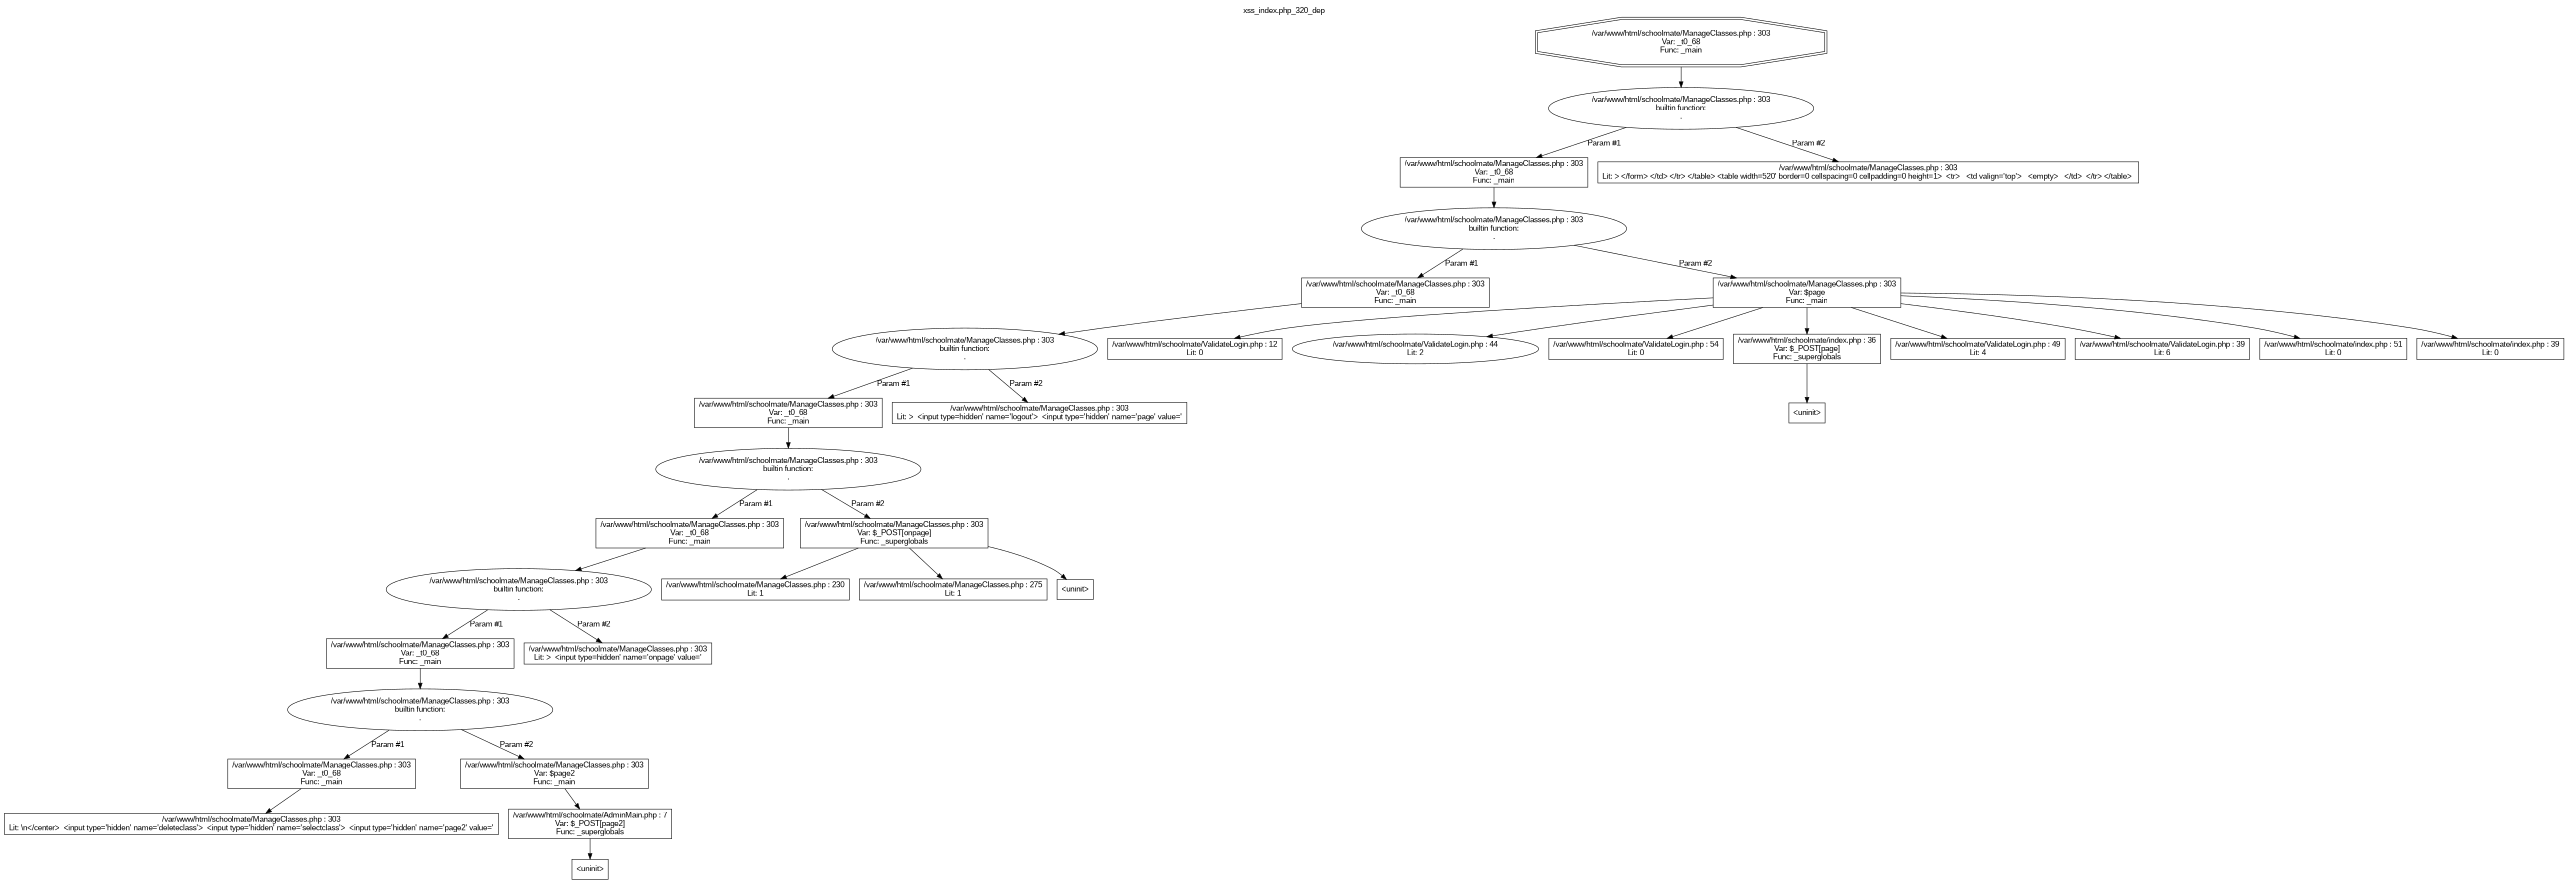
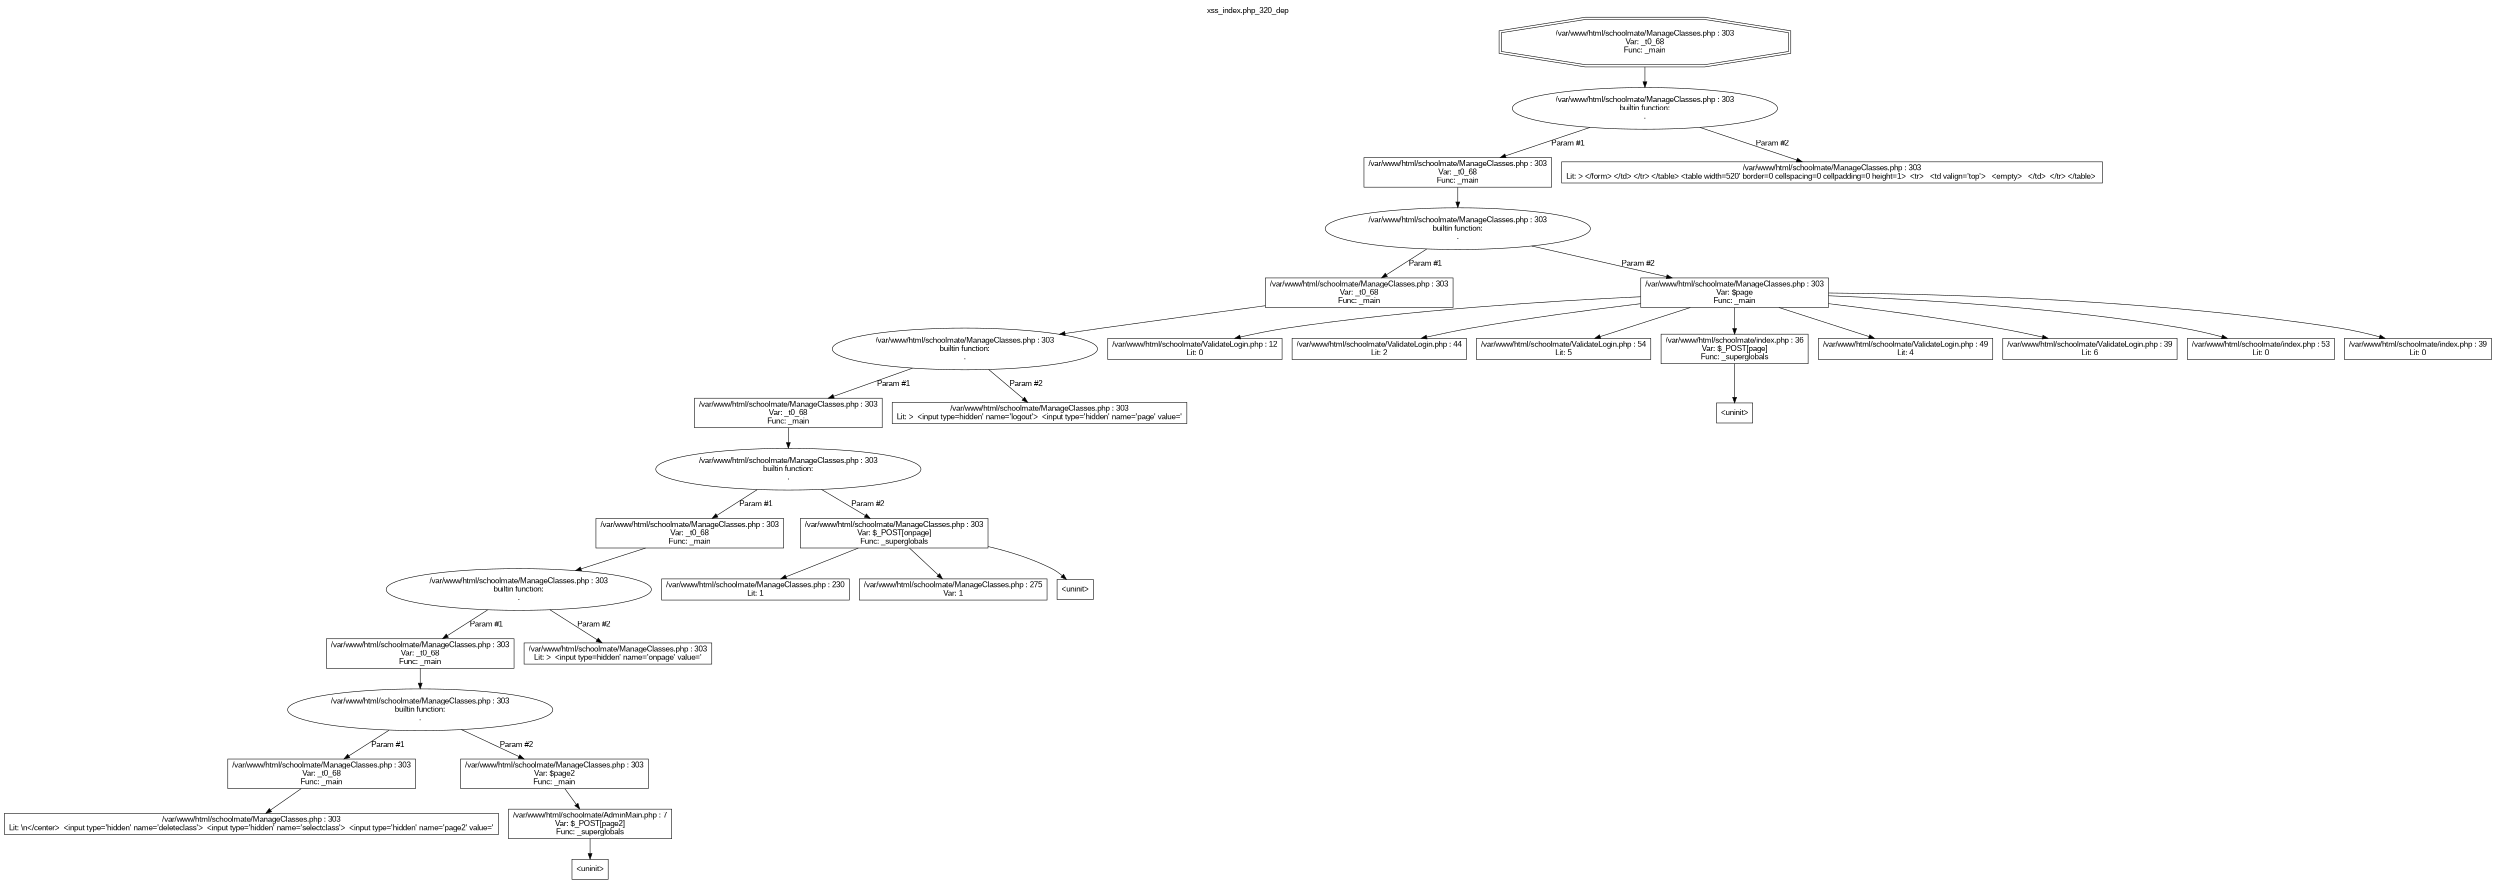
(1415, 349) -> (1379, 349)
(1636, 349) -> (1564, 349)
(2333, 349) -> (2261, 349)
(953, 589) -> (953, 589)
